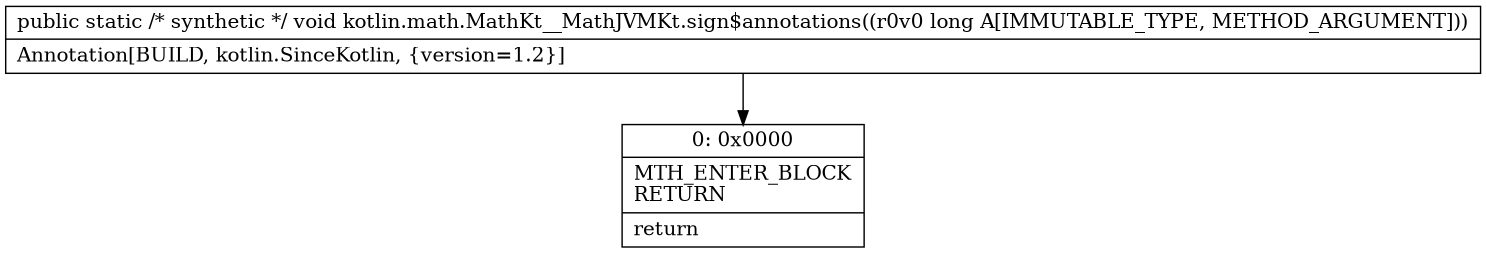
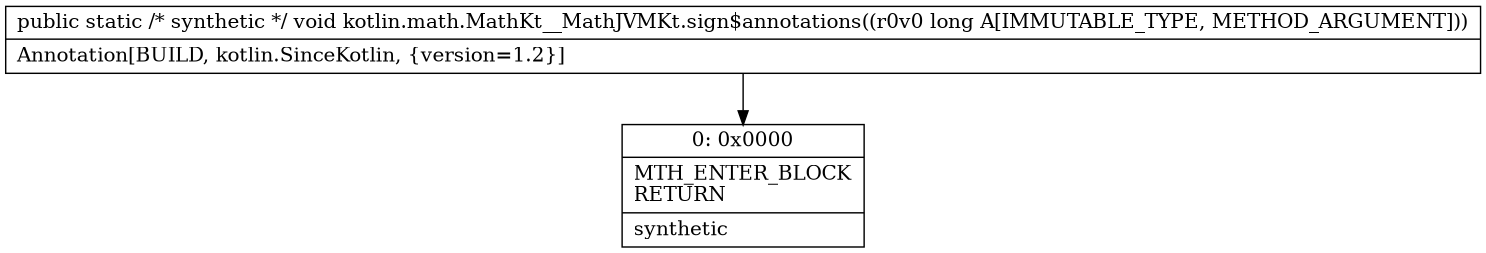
(666, 229) -> (681, 229)
